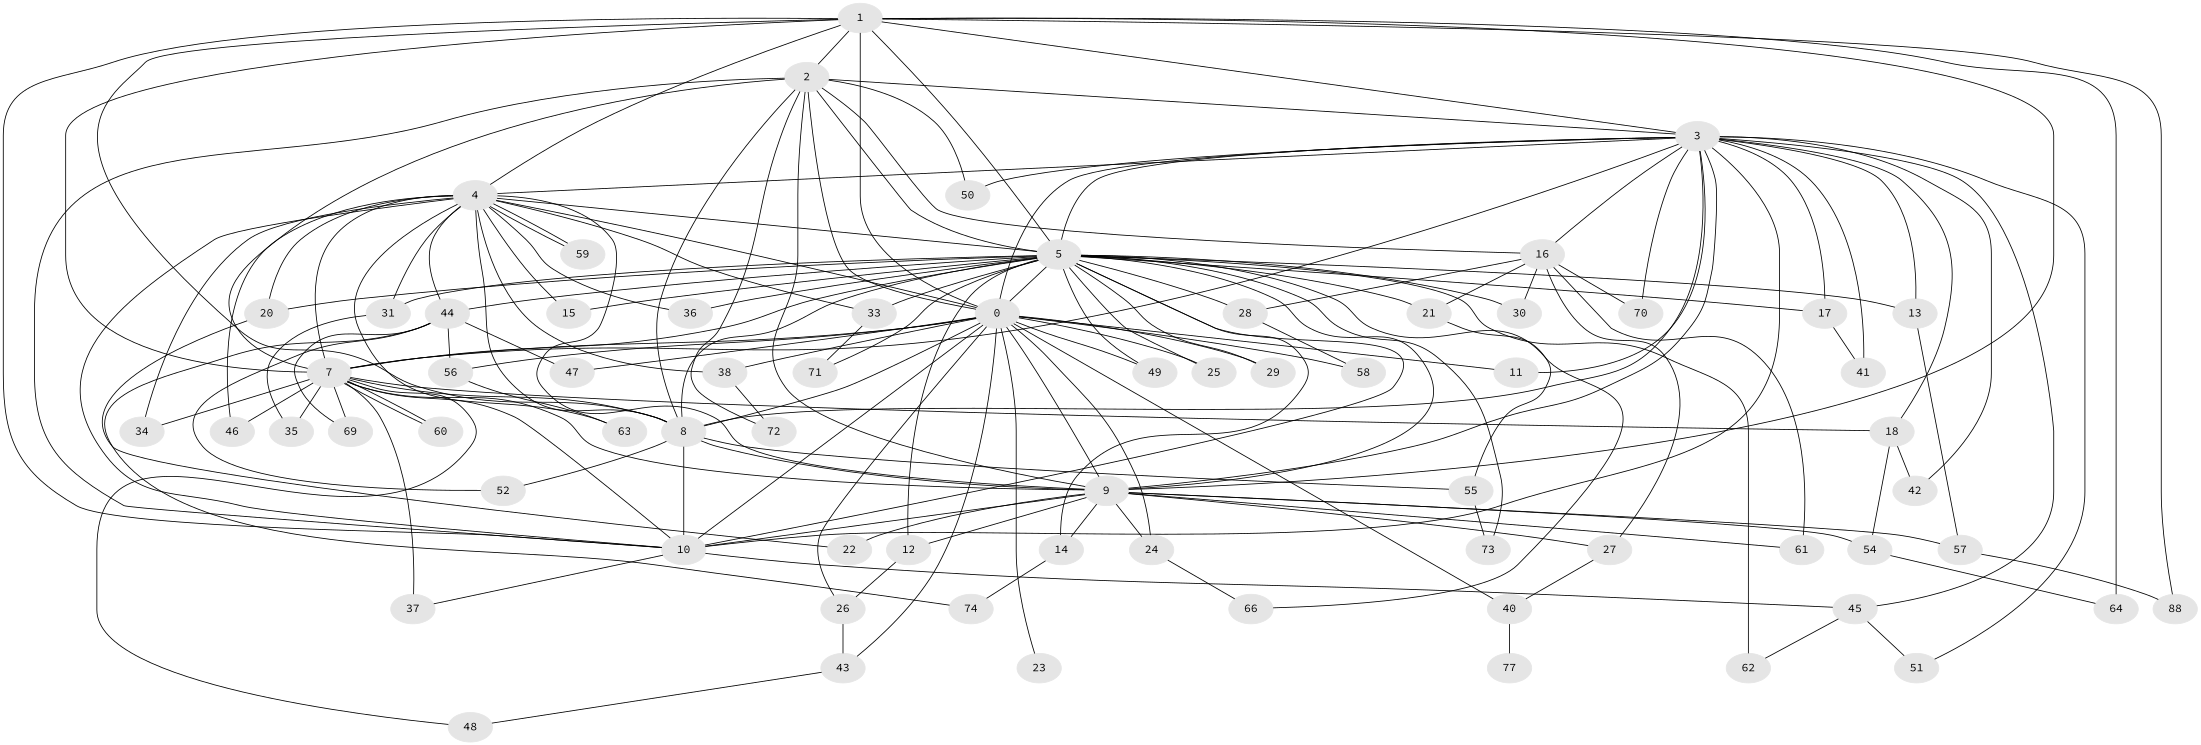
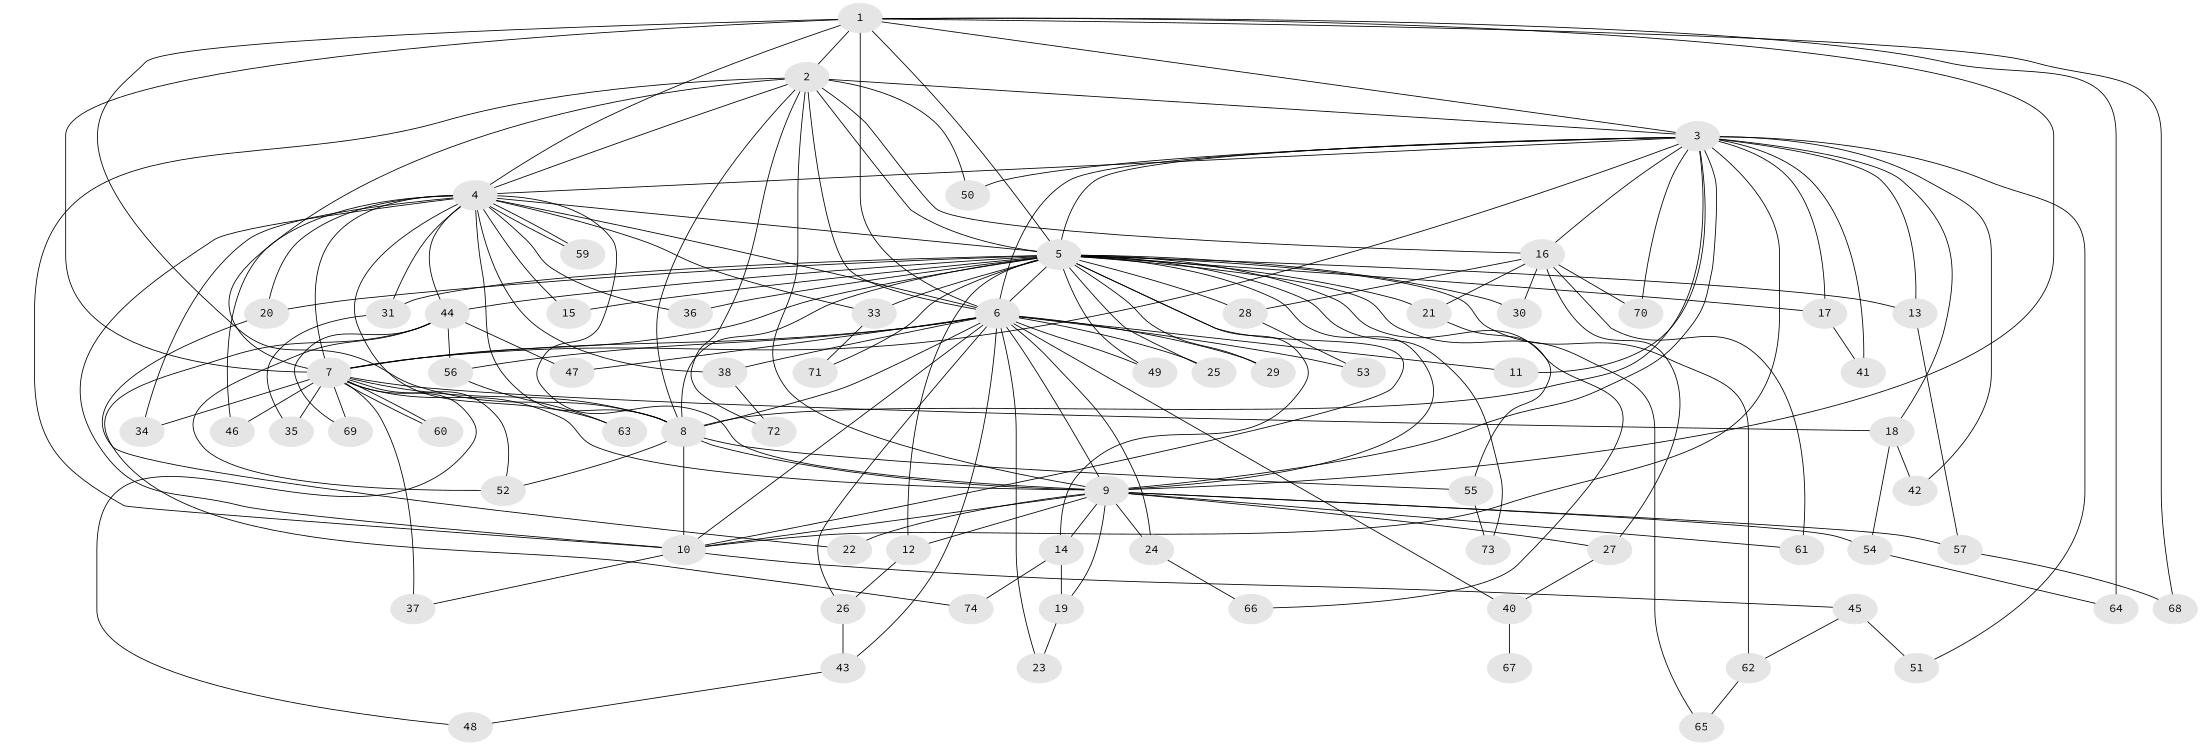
none -> (641, 135)
(3, 192) -> none
(997, 314) -> (997, 314)
(2034, 317) -> none
(1363, 373) -> (1363, 373)
(525, 424) -> (490, 410)
none -> (1061, 609)
(2175, 609) -> (2175, 609)
(1510, 668) -> (1510, 668)
none -> (1702, 727)
